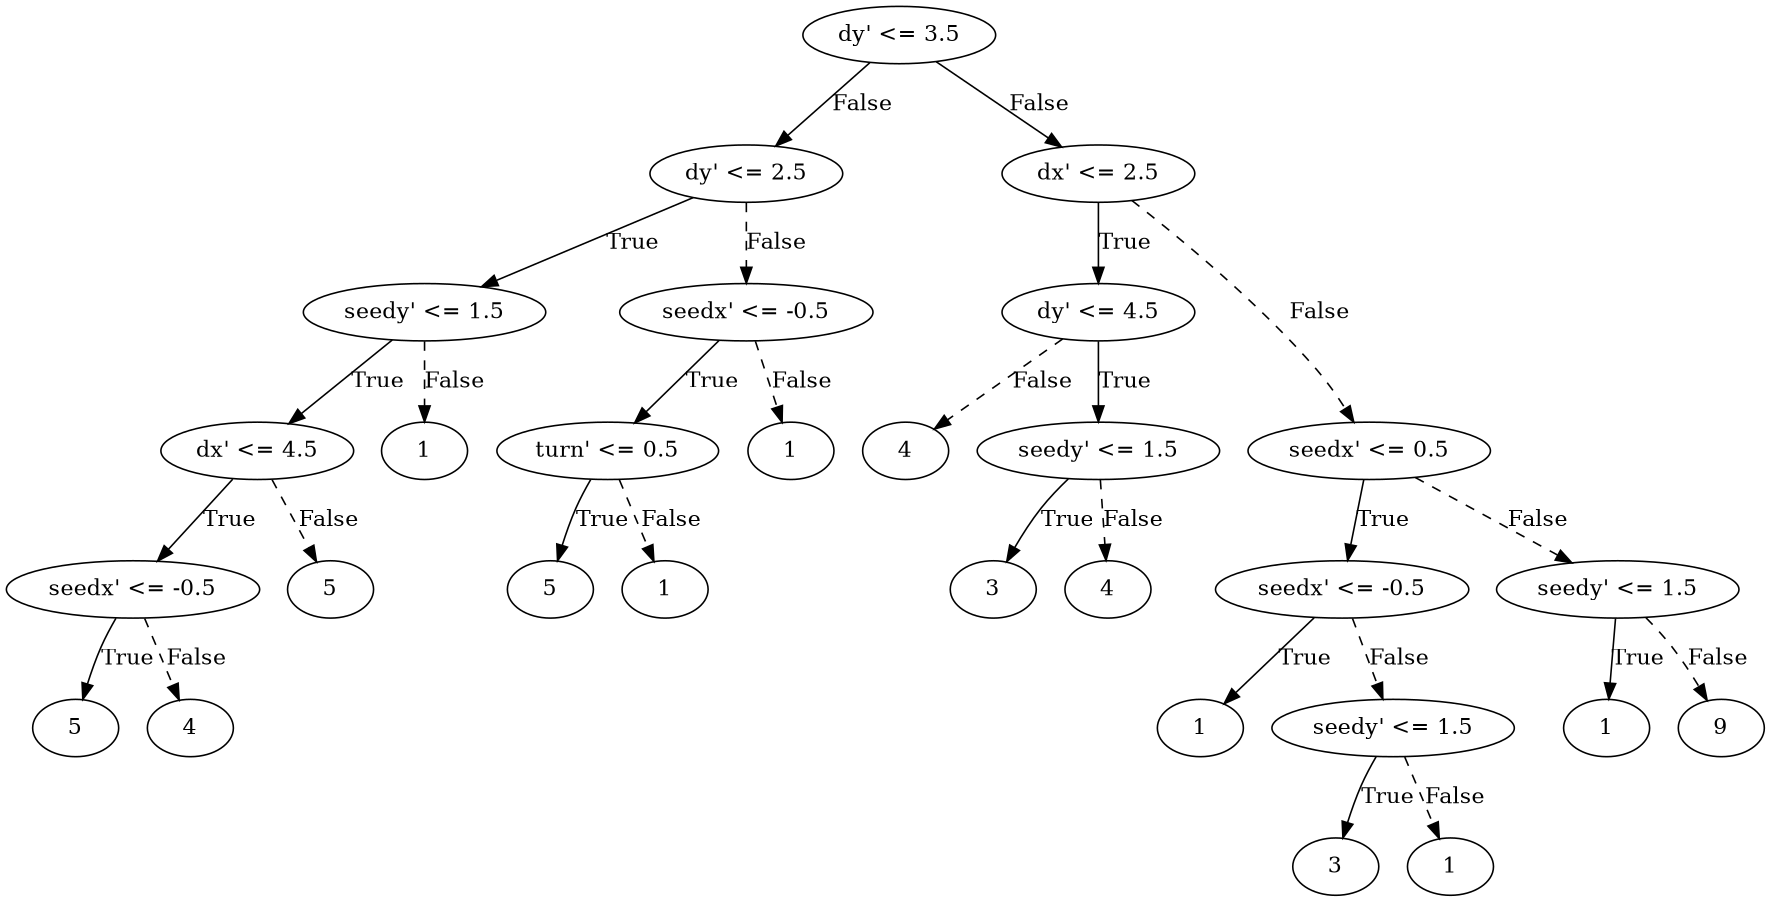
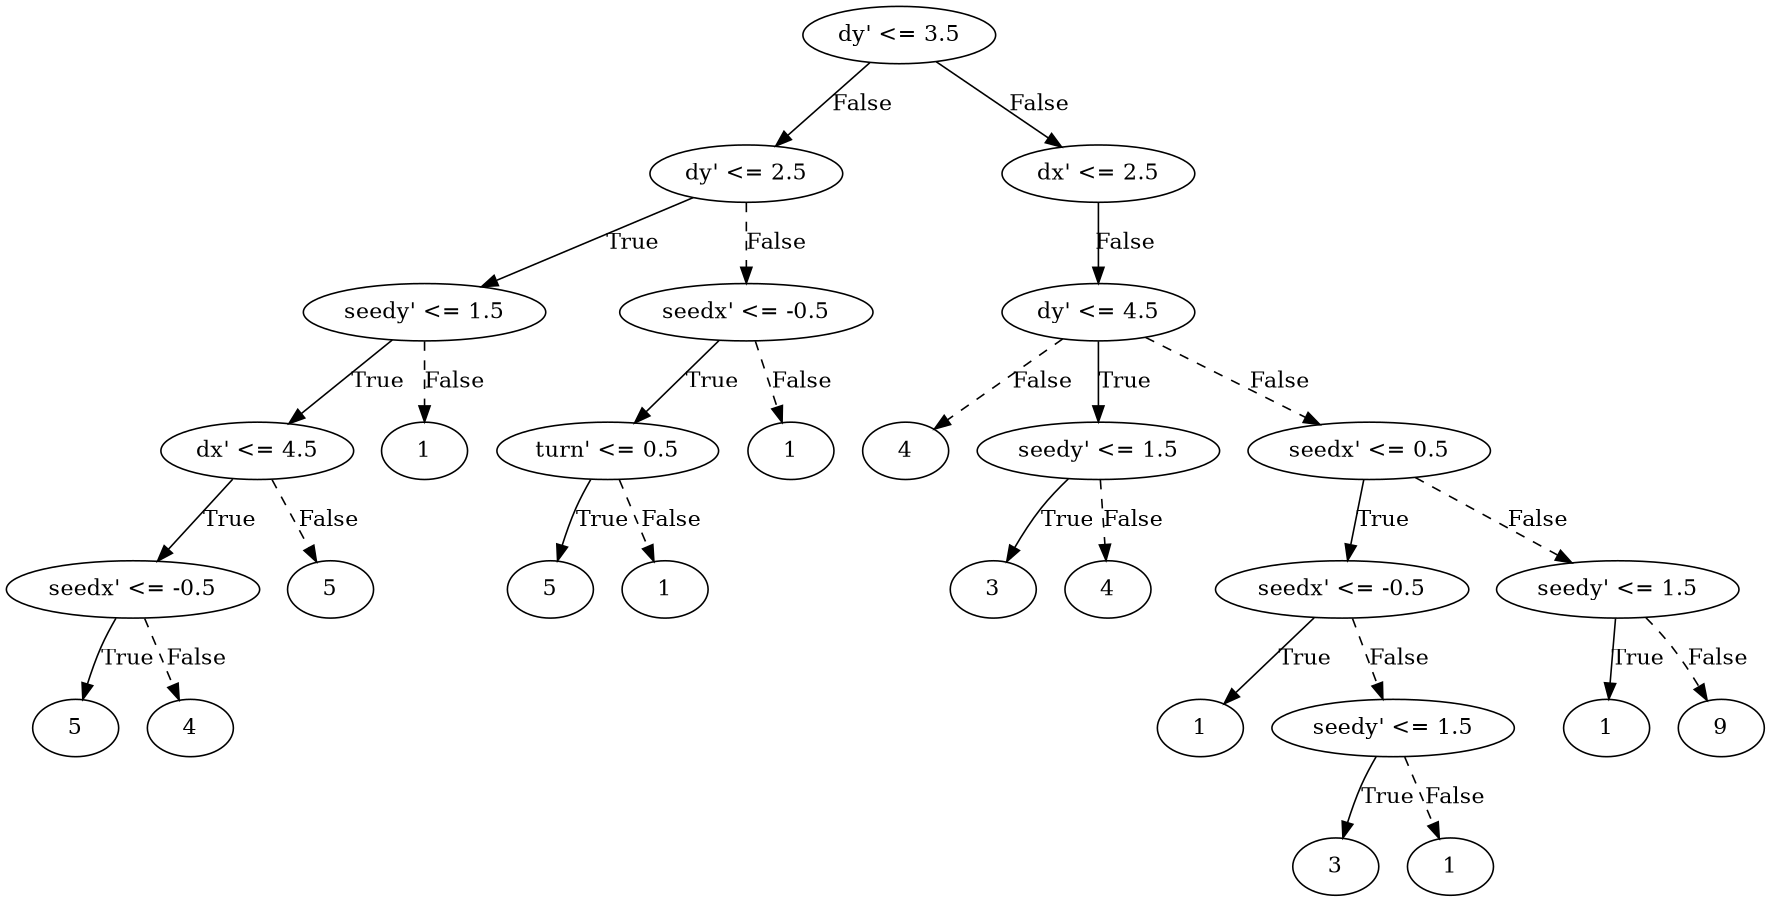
(1125, 243) -> (1125, 243)
(1246, 297) -> (1225, 377)
